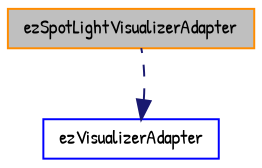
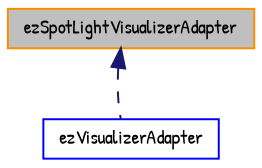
(144, 74) -> (118, 94)
